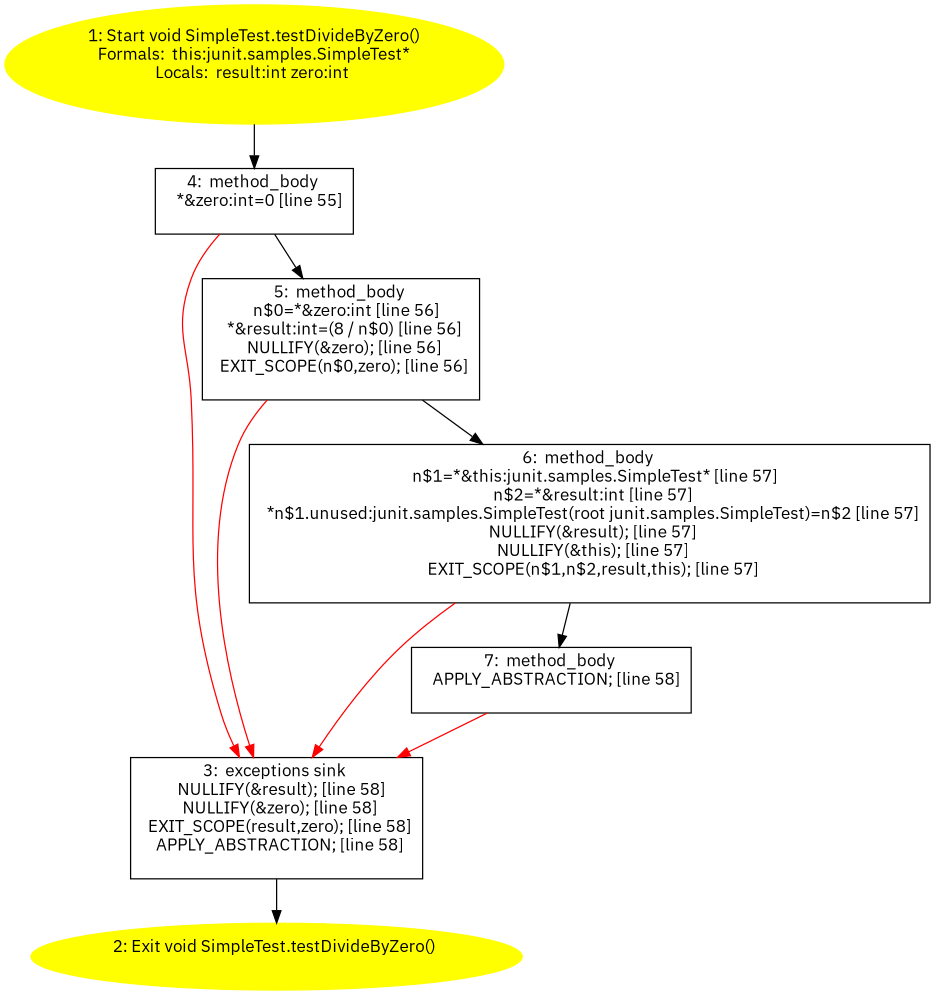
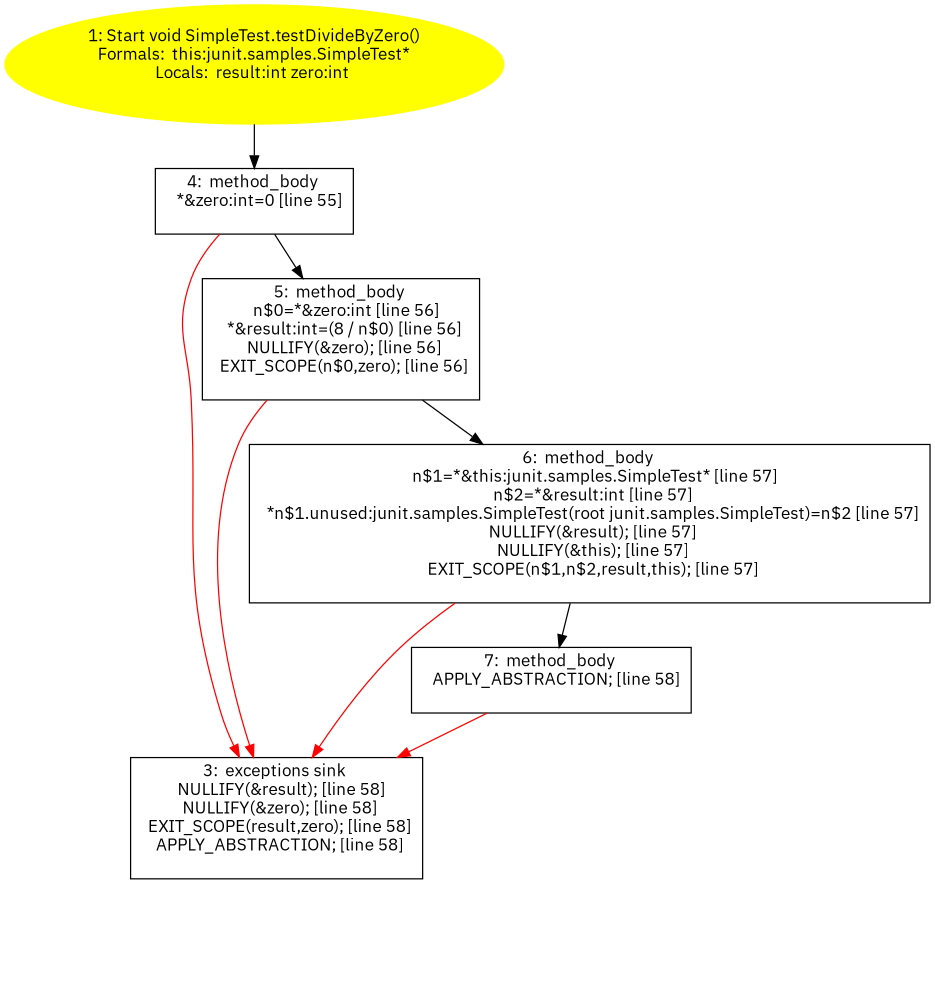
(277, 957) -> none
